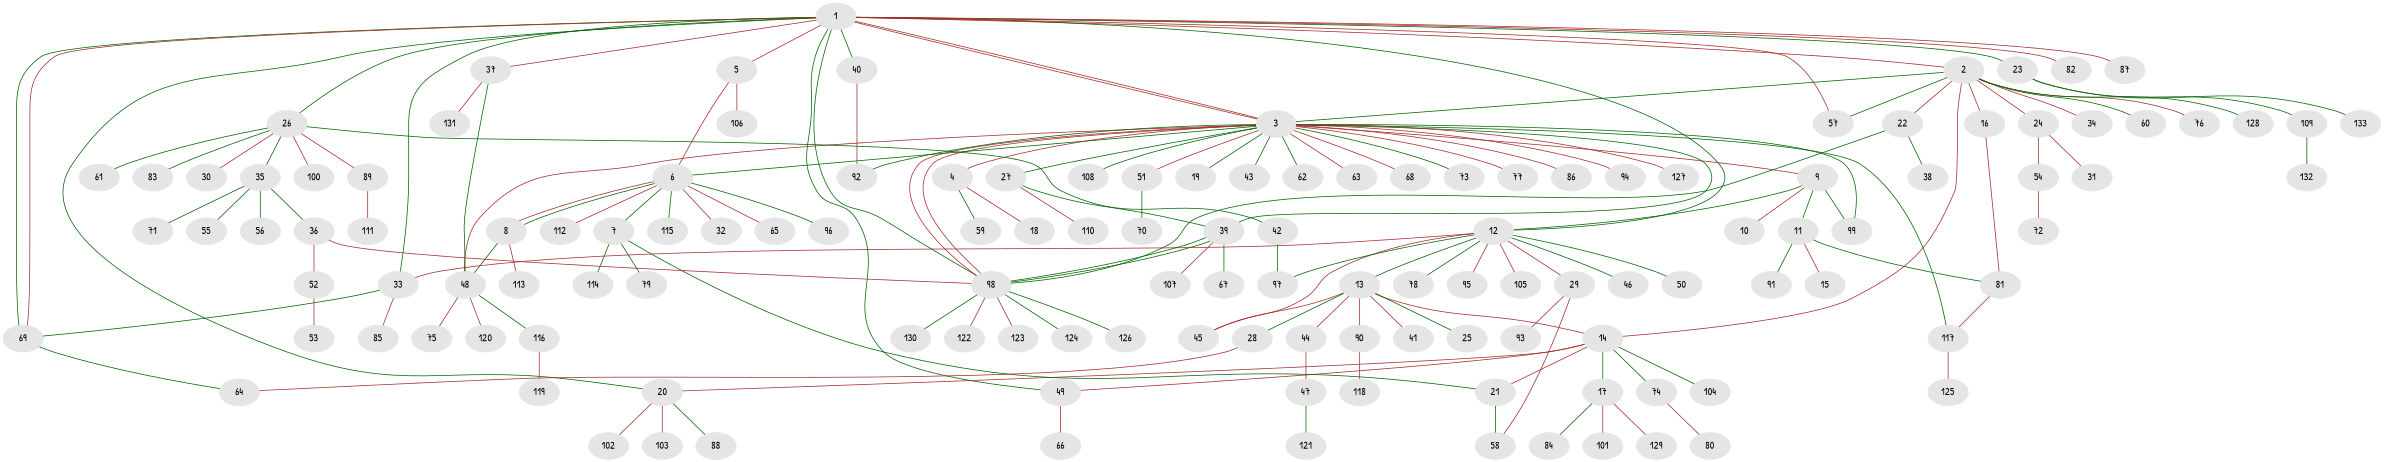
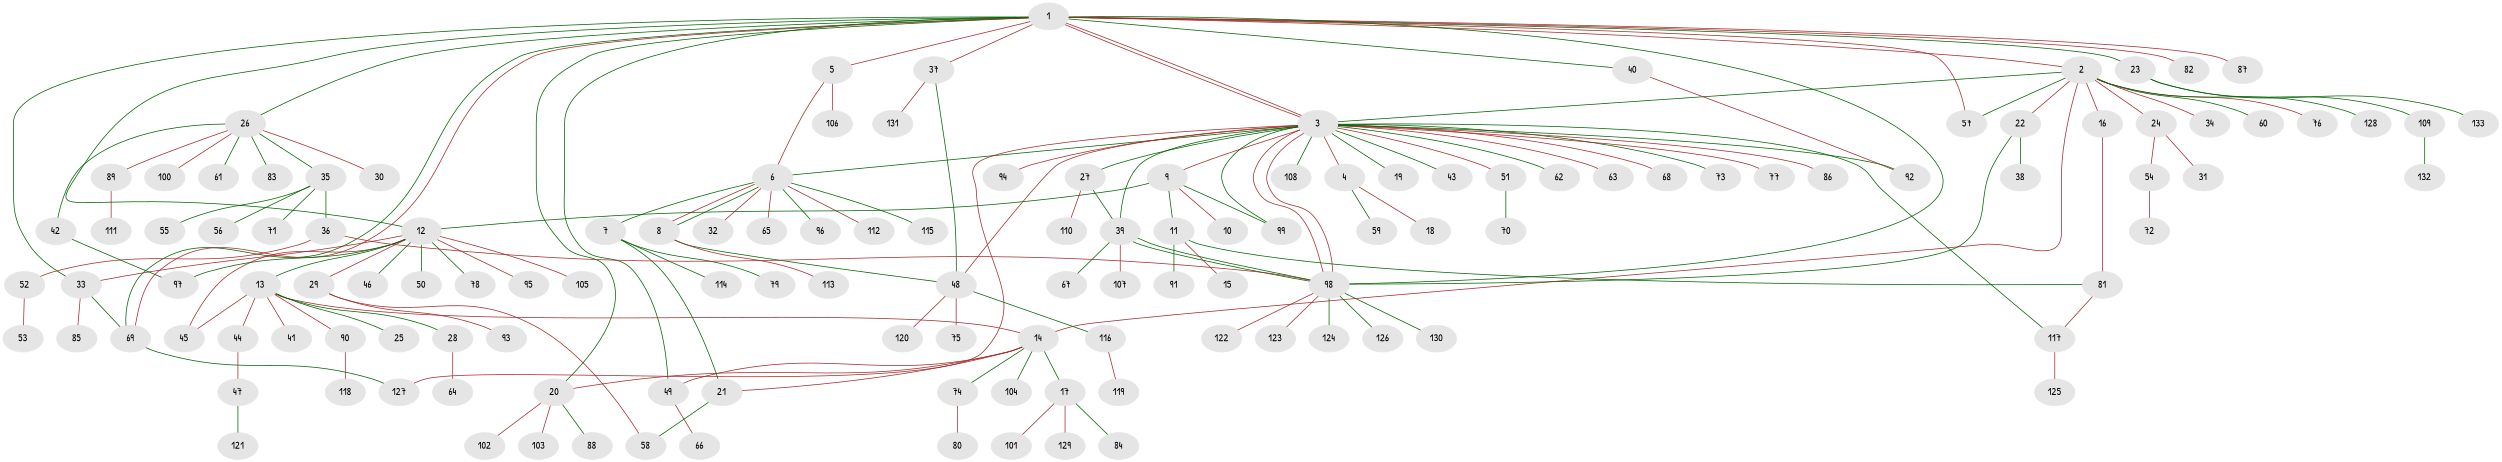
(129, 371) -> (265, 365)
